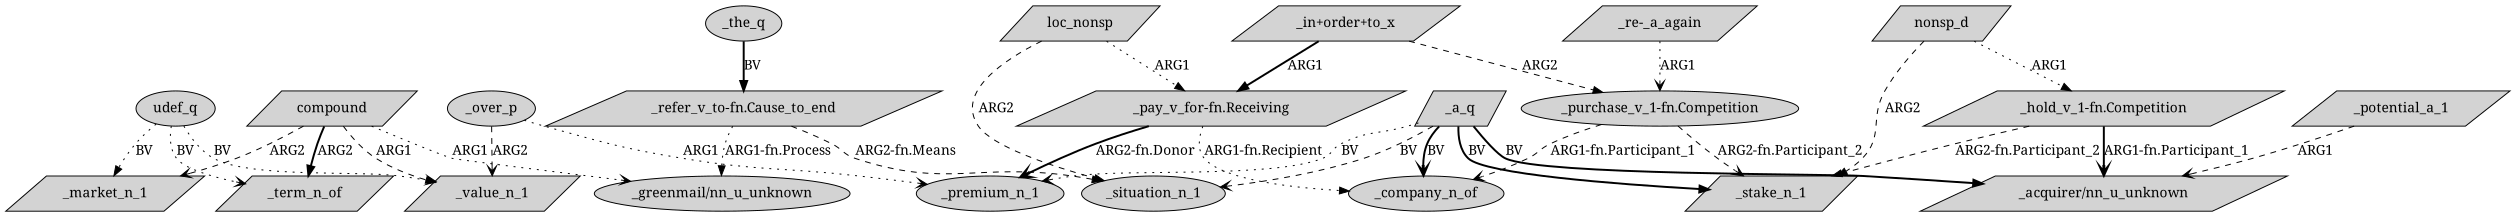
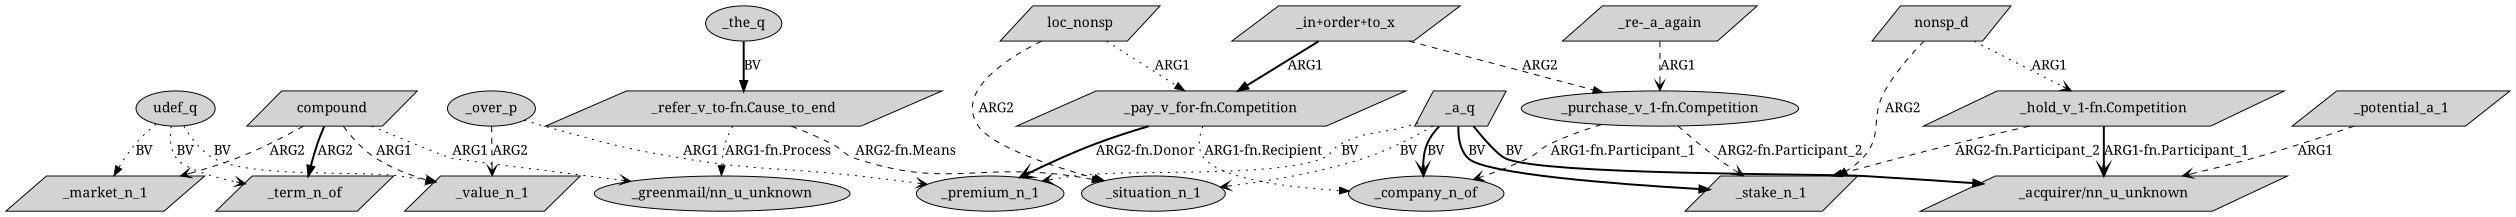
(1660, 61) -> (1660, 61)
(2018, 64) -> (2018, 64)
(1211, 109) -> (1211, 109)
(1335, 167) -> (1335, 167)
